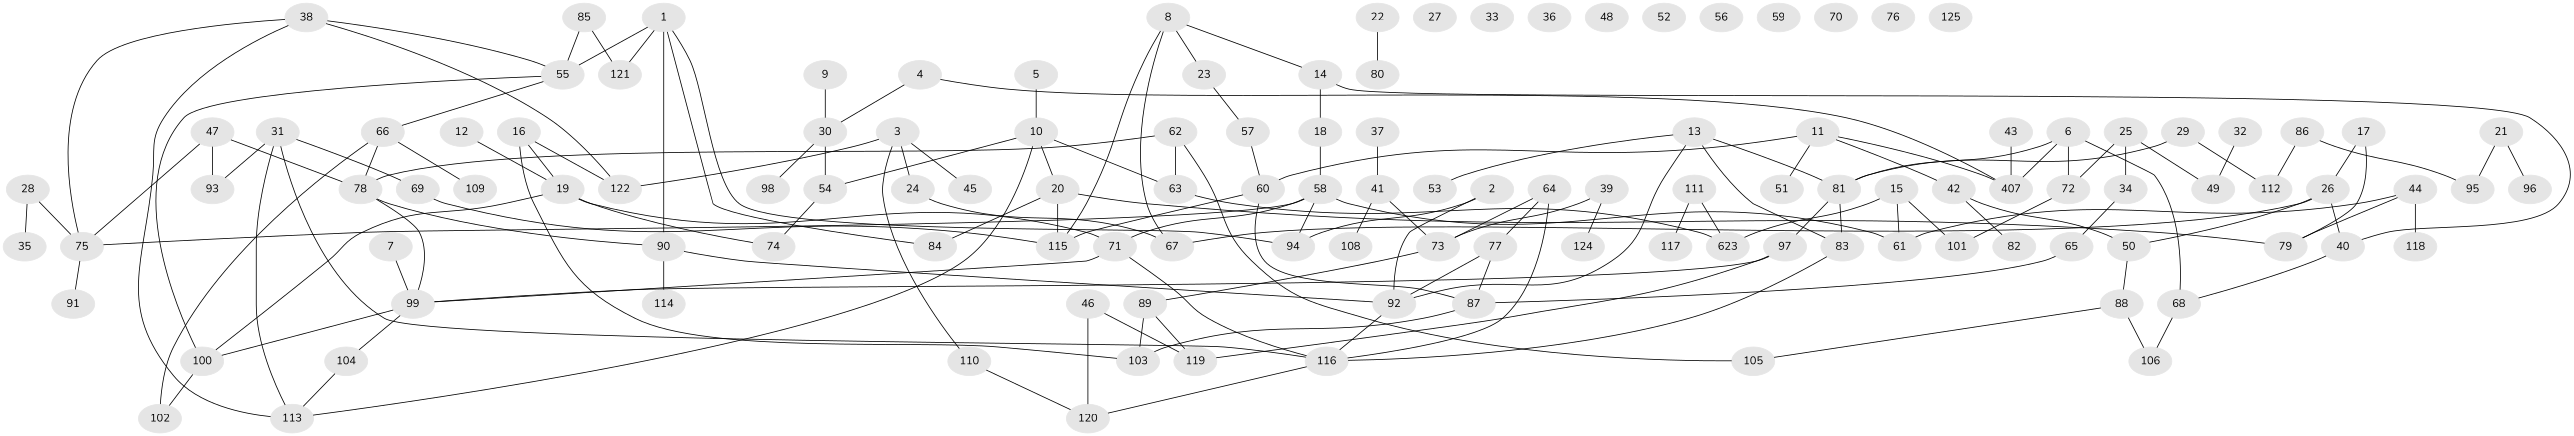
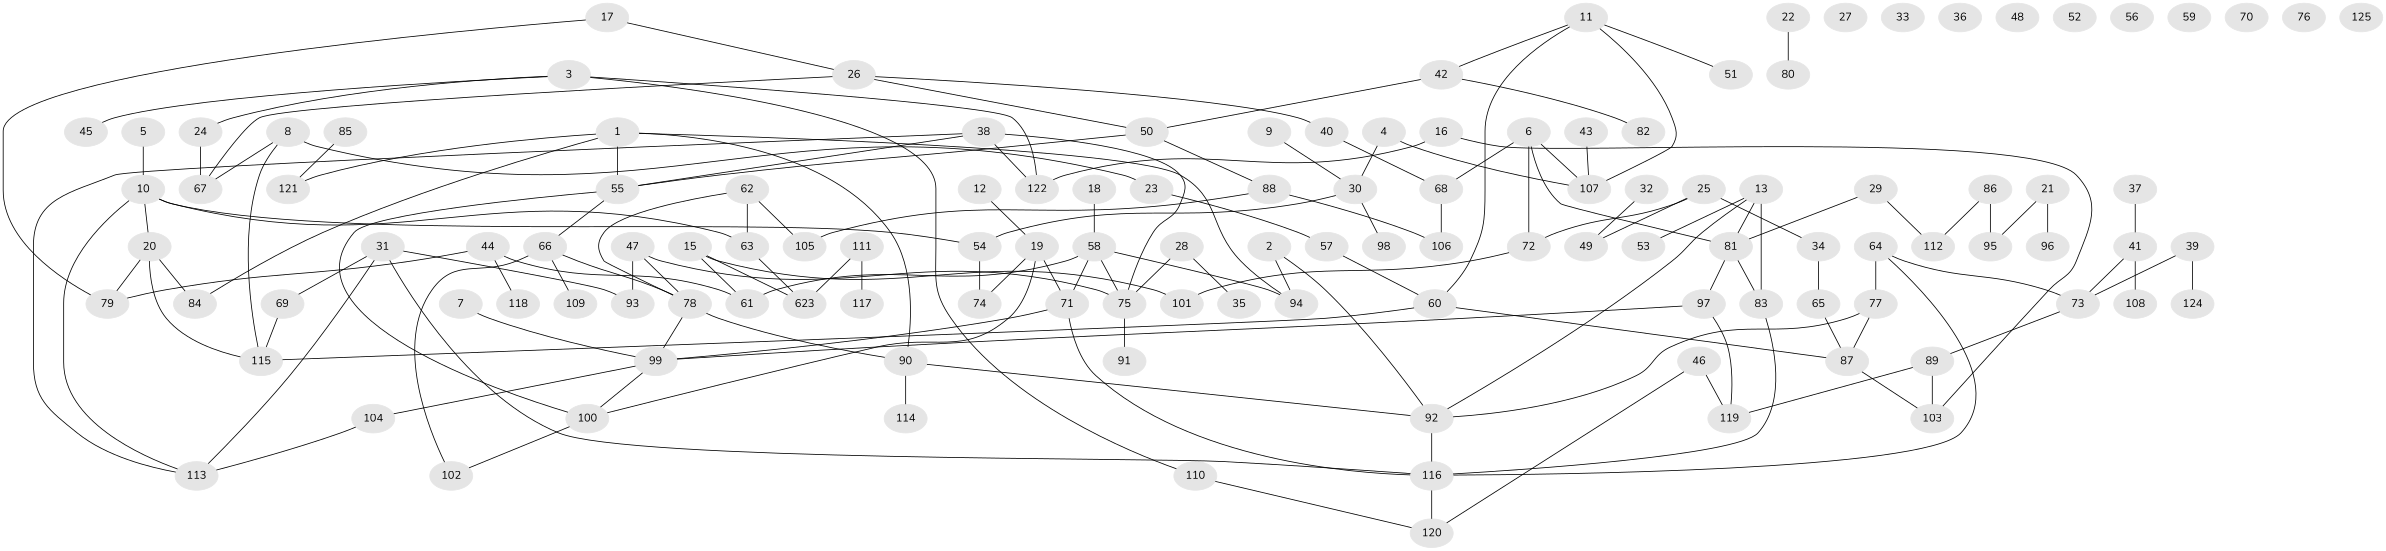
(573, 46) -> (882, 158)
(1320, 75) -> none
(542, 162) -> none
(2011, 189) -> (1589, 189)
